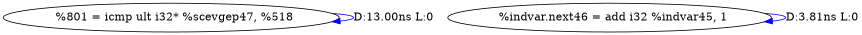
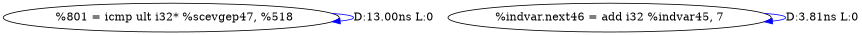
(610, 18) -> (610, 18)
